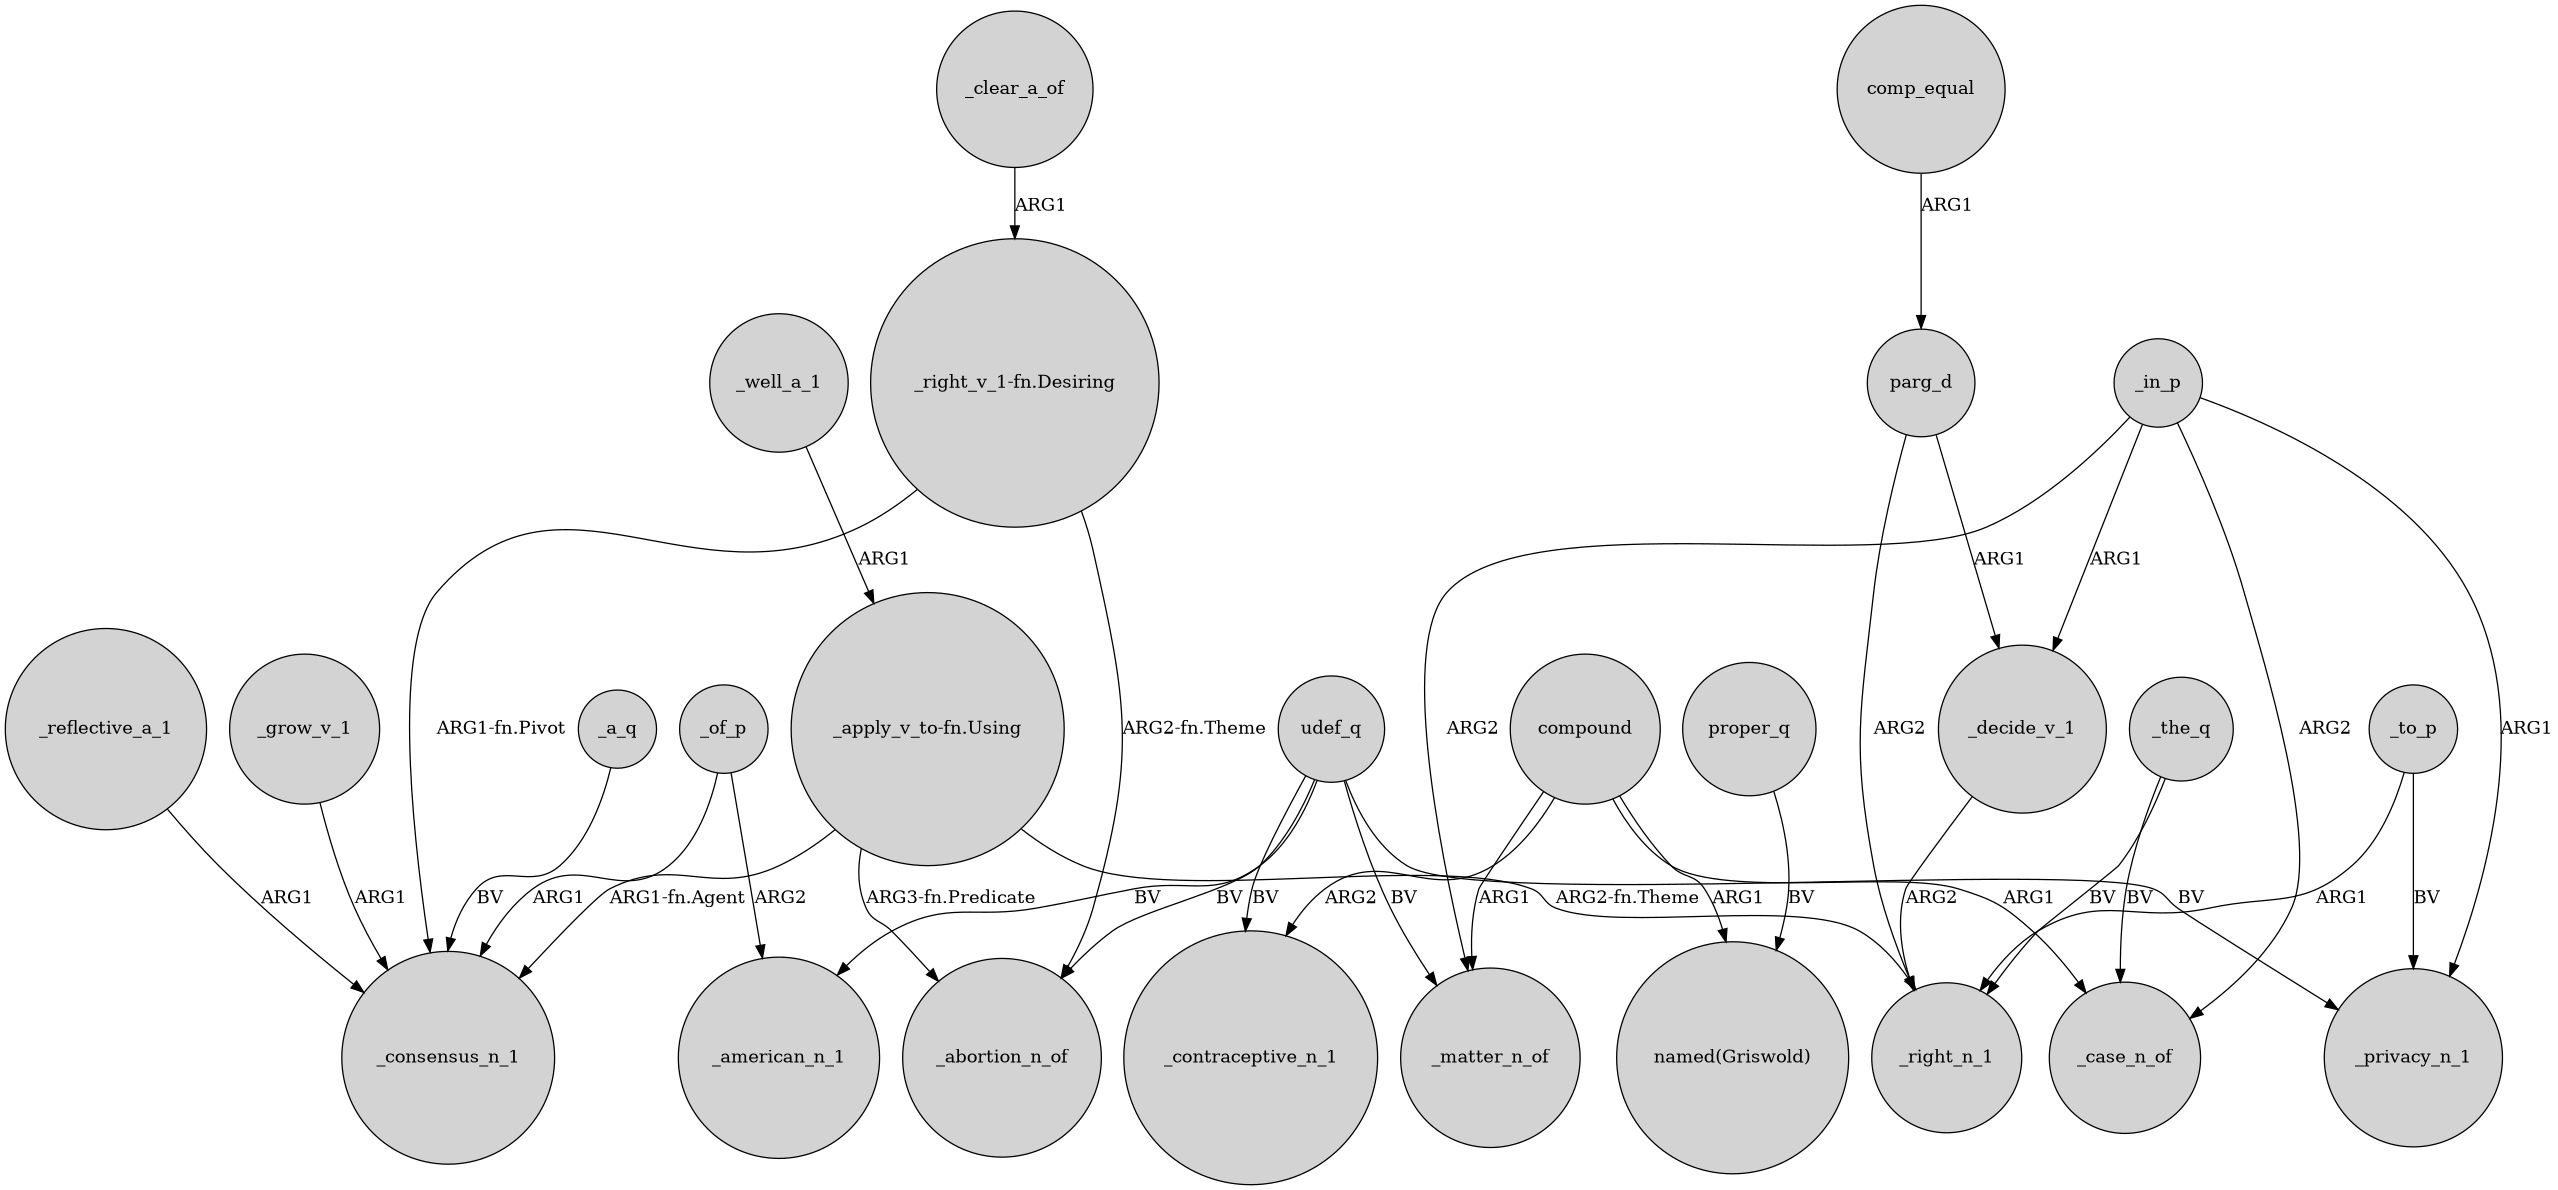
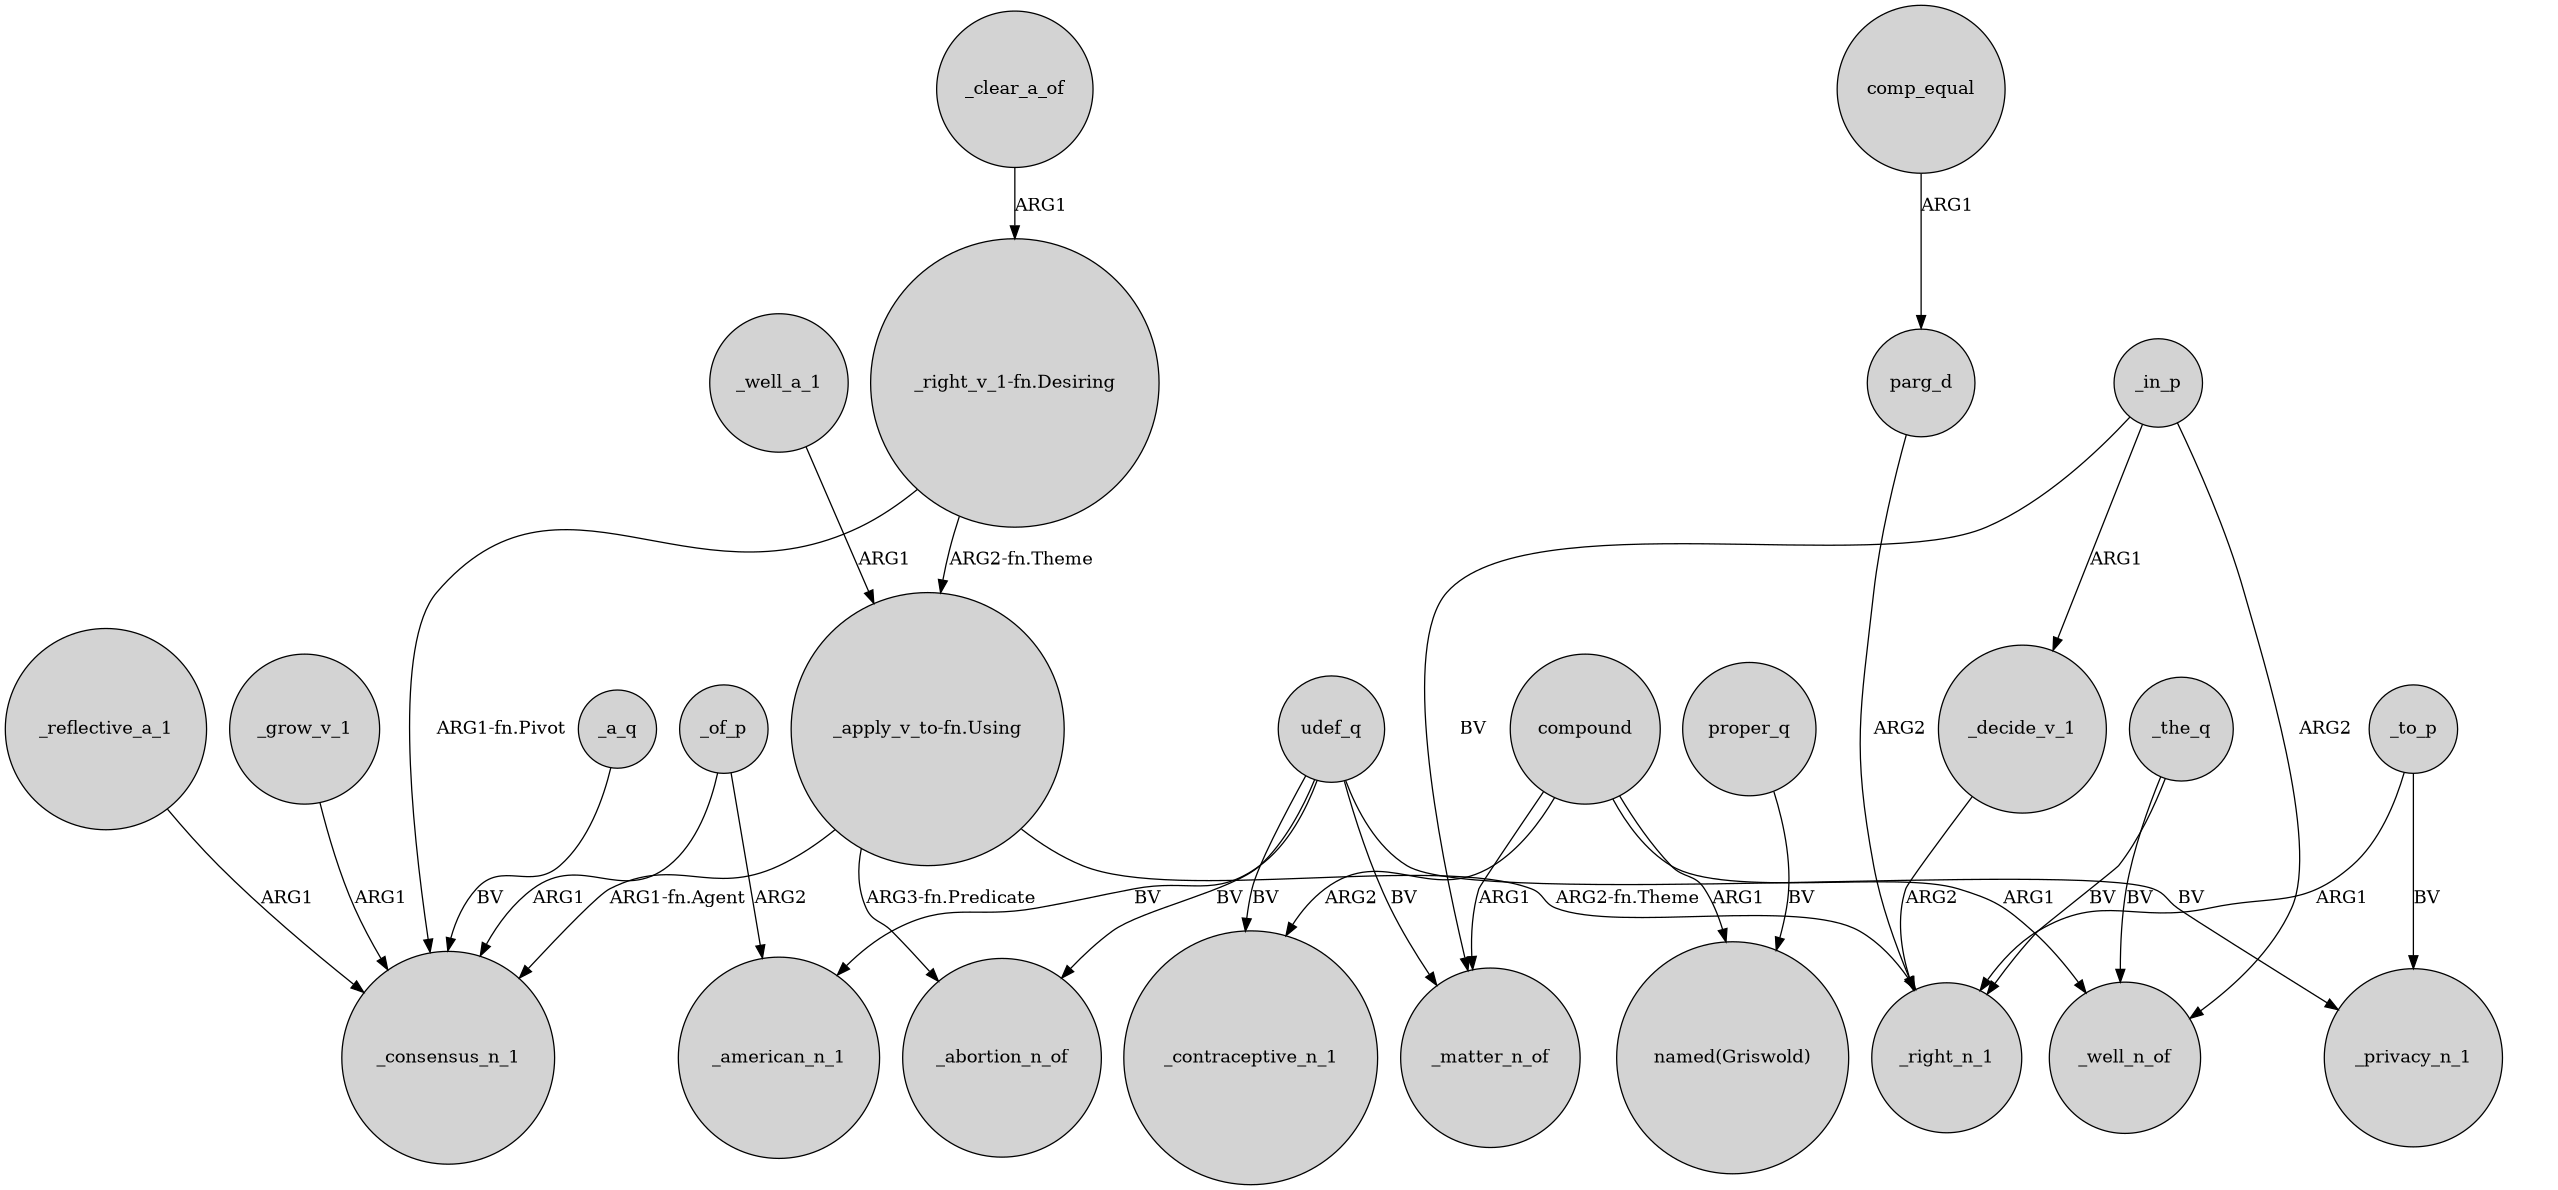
(1967, 540) -> none
(2477, 613) -> none
(1473, 729) -> (1473, 729)
(1122, 741) -> (950, 548)
(2125, 1058) -> (2125, 1058)
